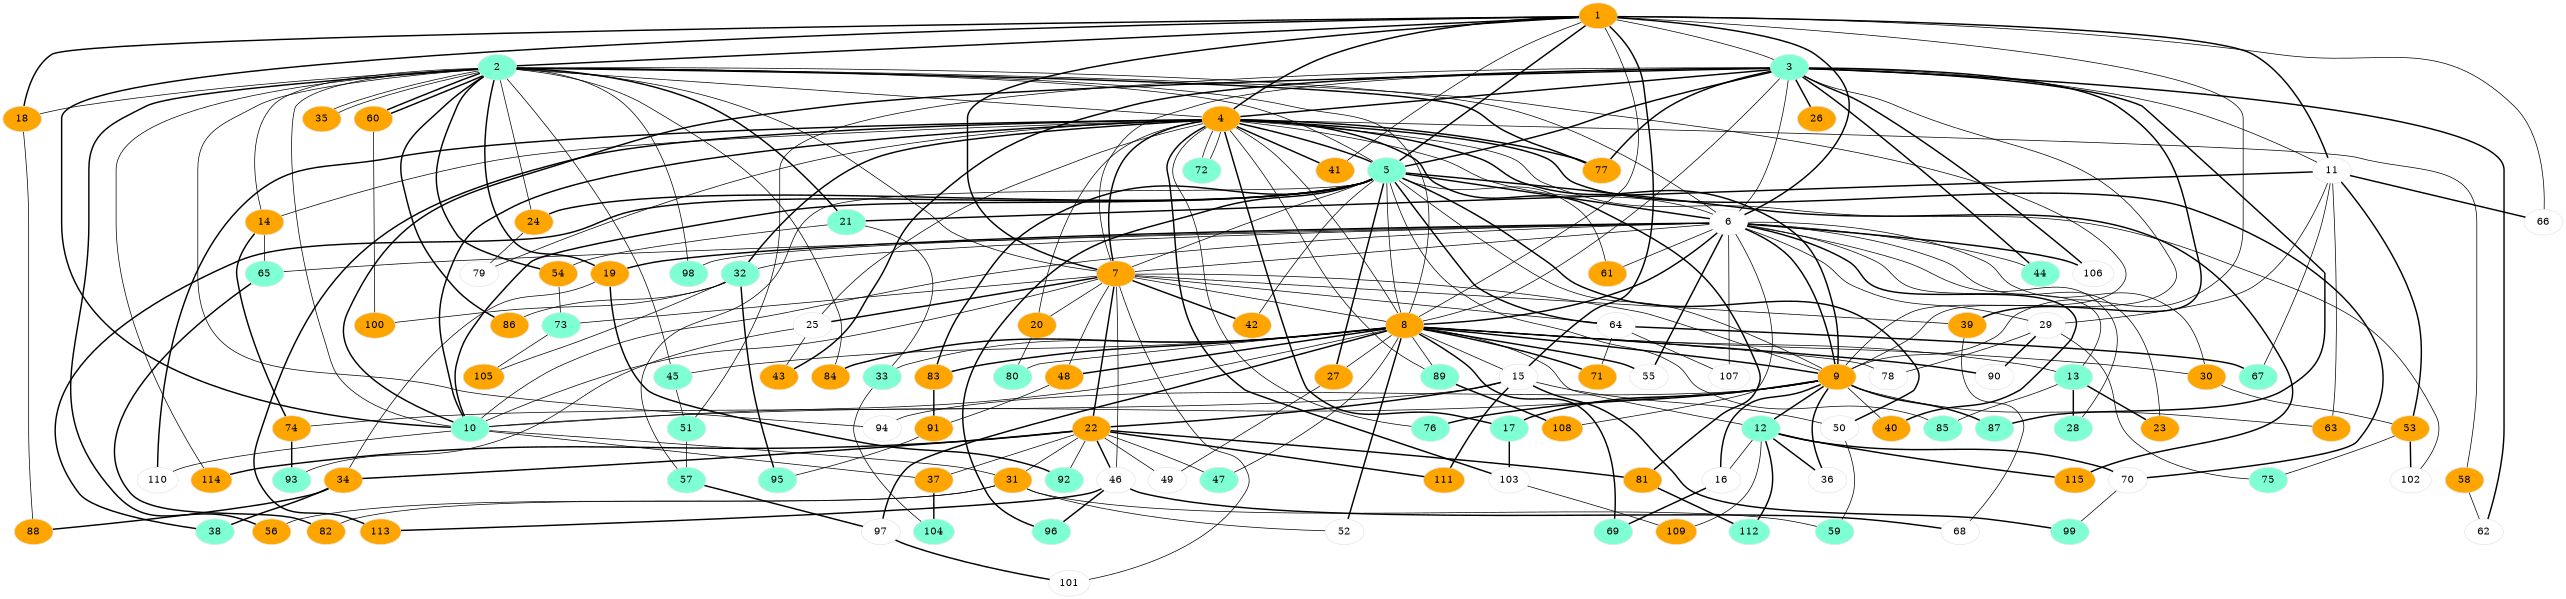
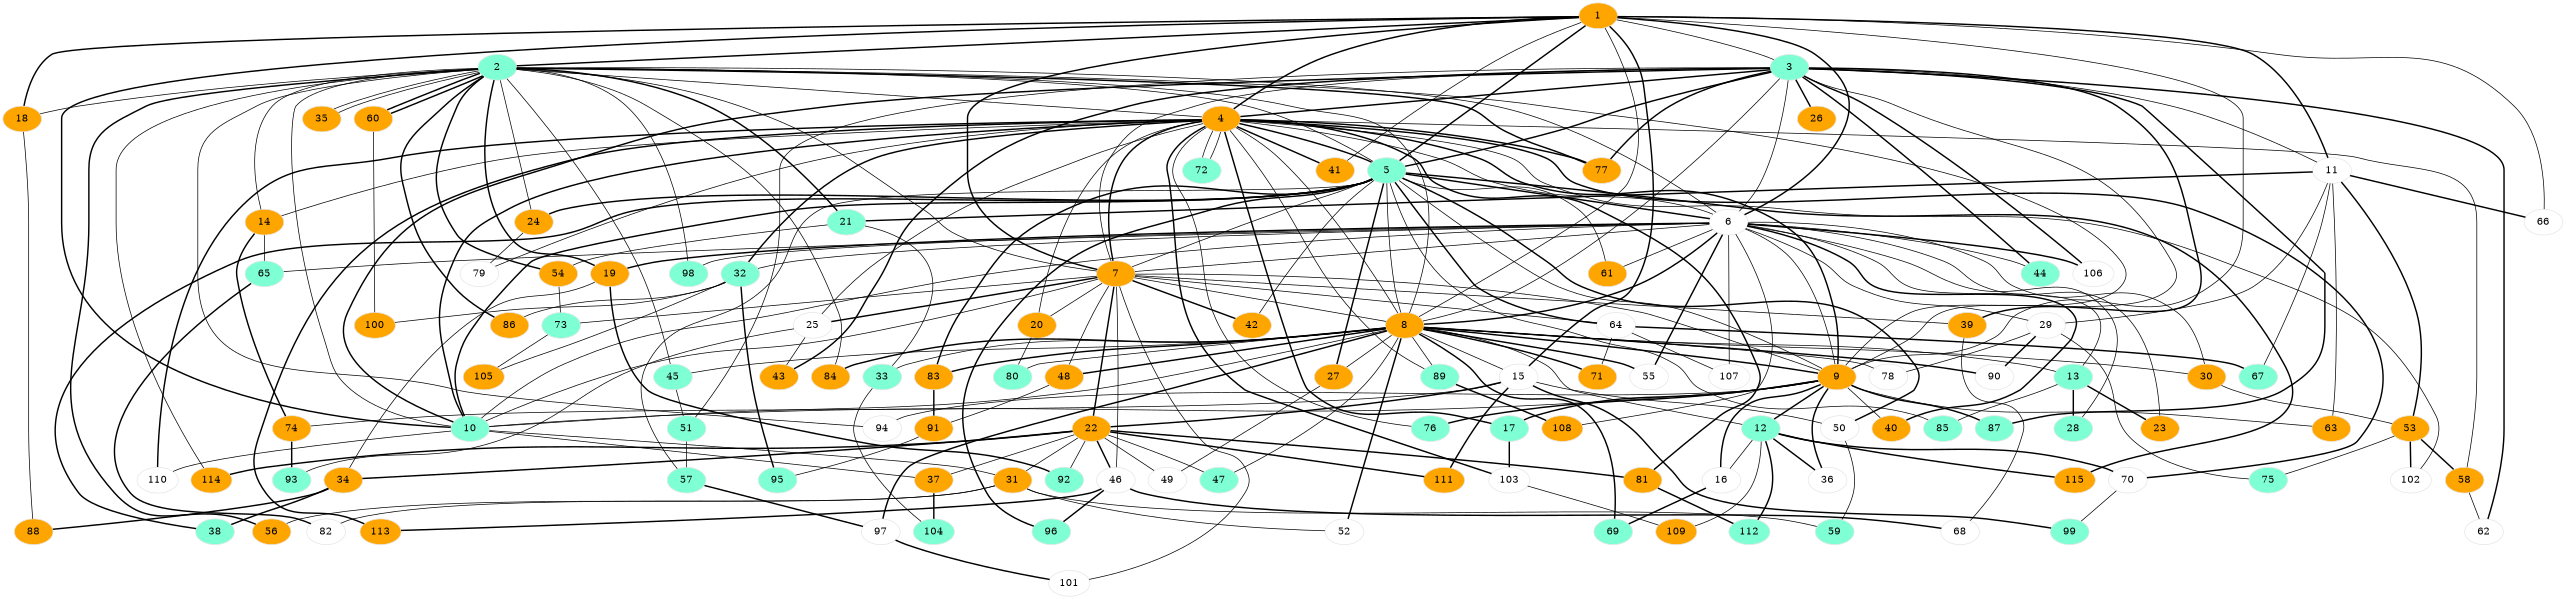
(1808, 284) -> (1808, 284)
none -> (2437, 454)
(326, 532) -> (326, 532)
